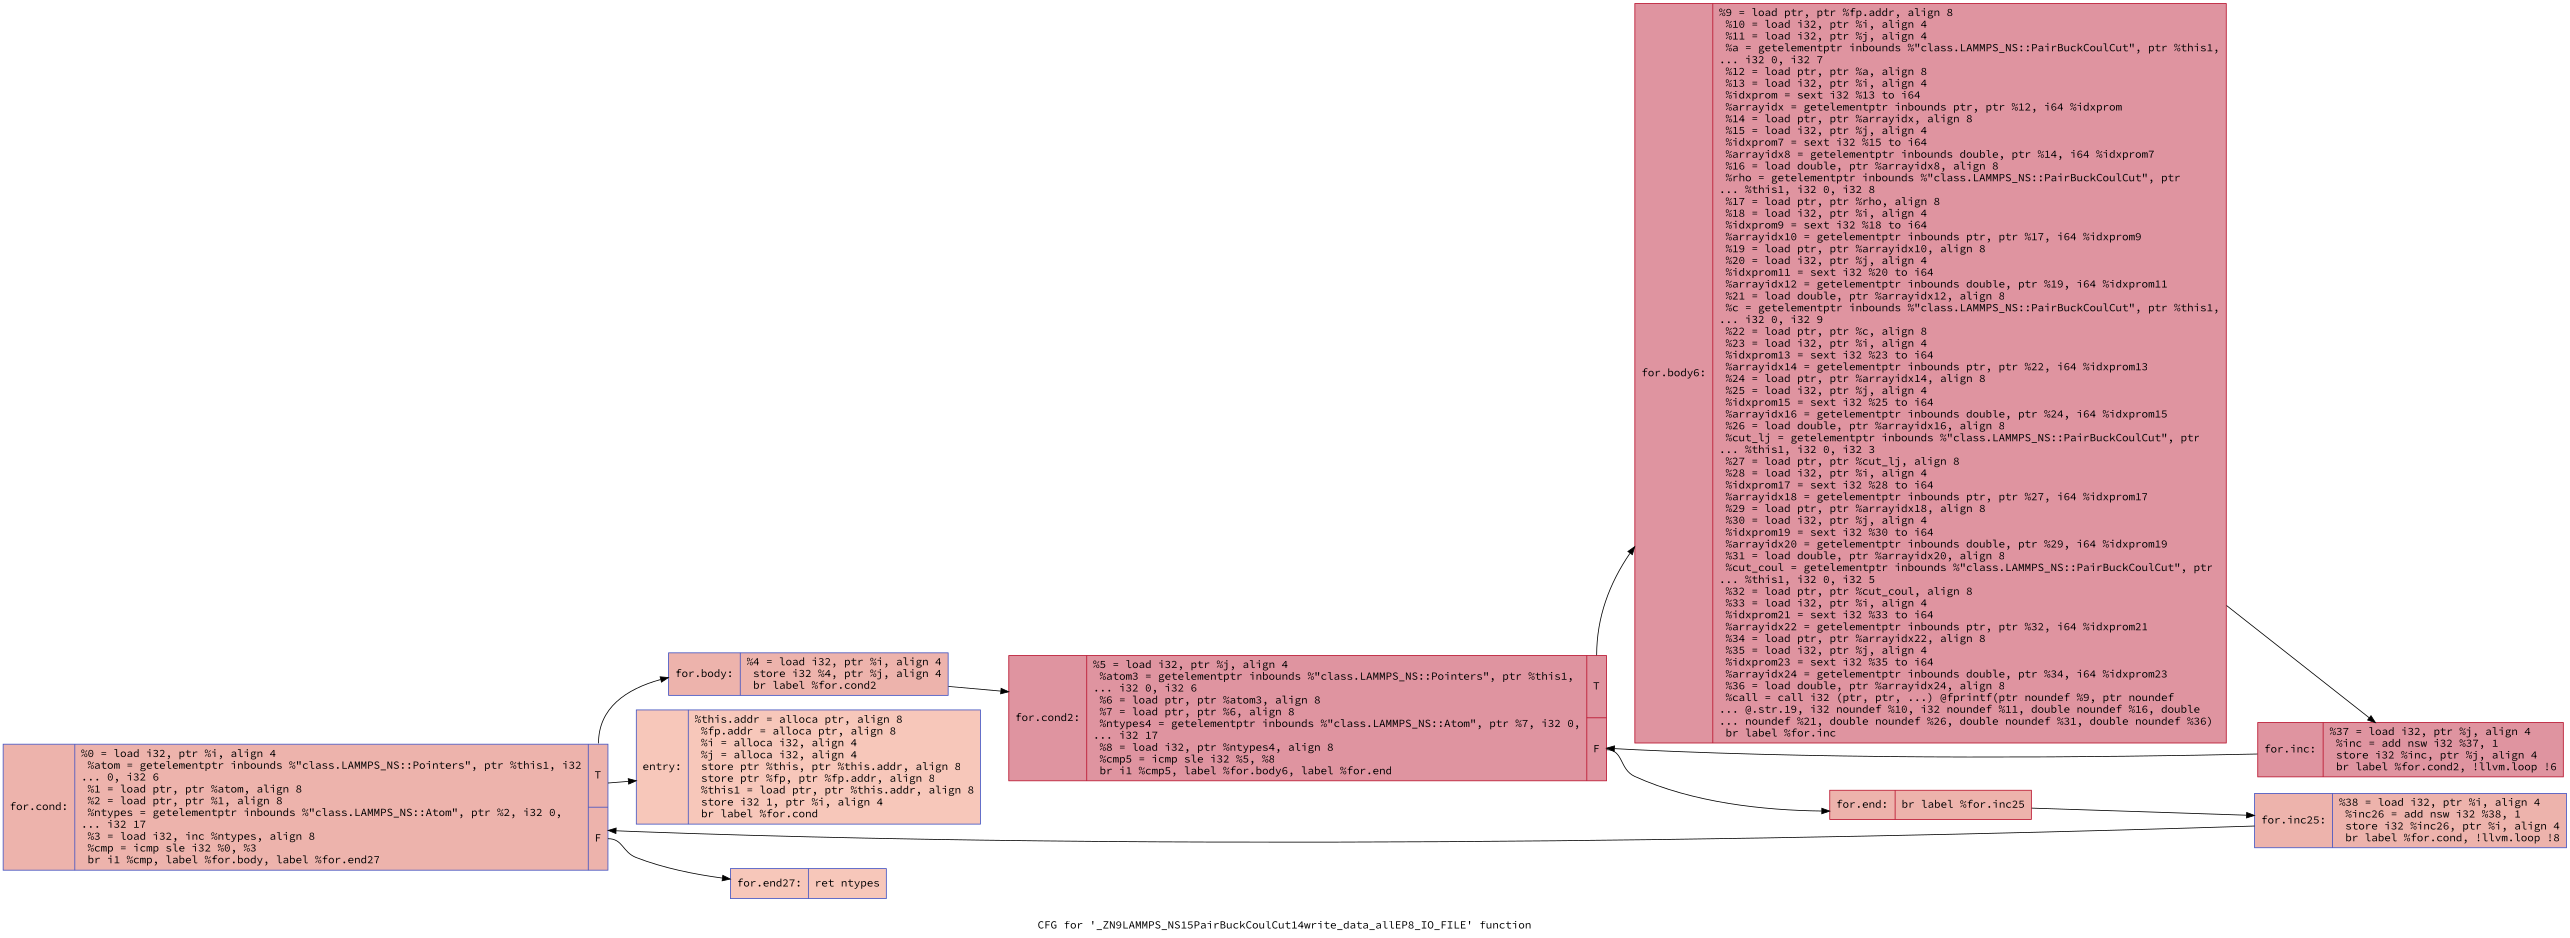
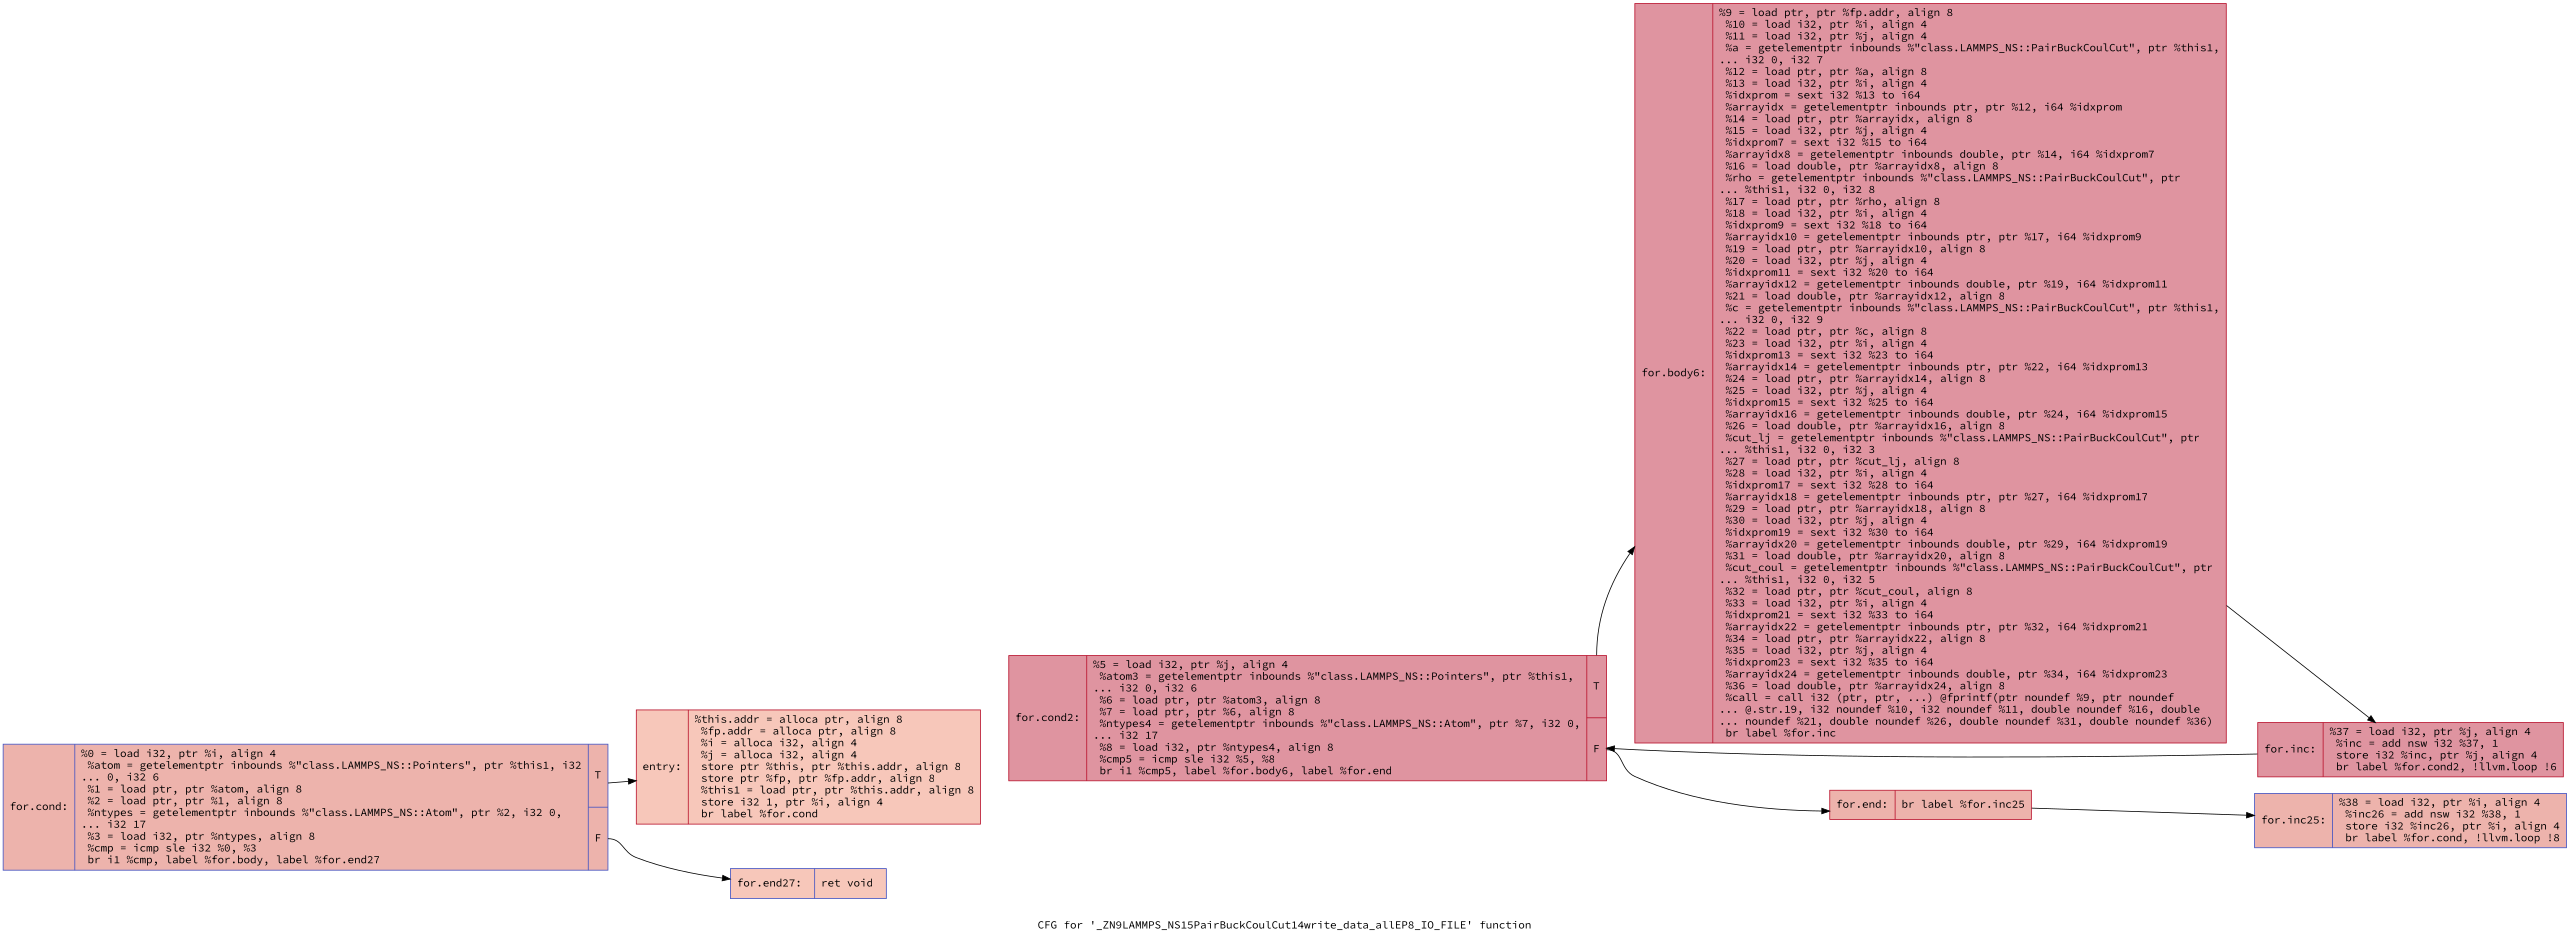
(808, 674) -> none
(808, 767) -> (808, 767)
(198, 836) -> (198, 836)
(1435, 842) -> none
(847, 883) -> (847, 883)
